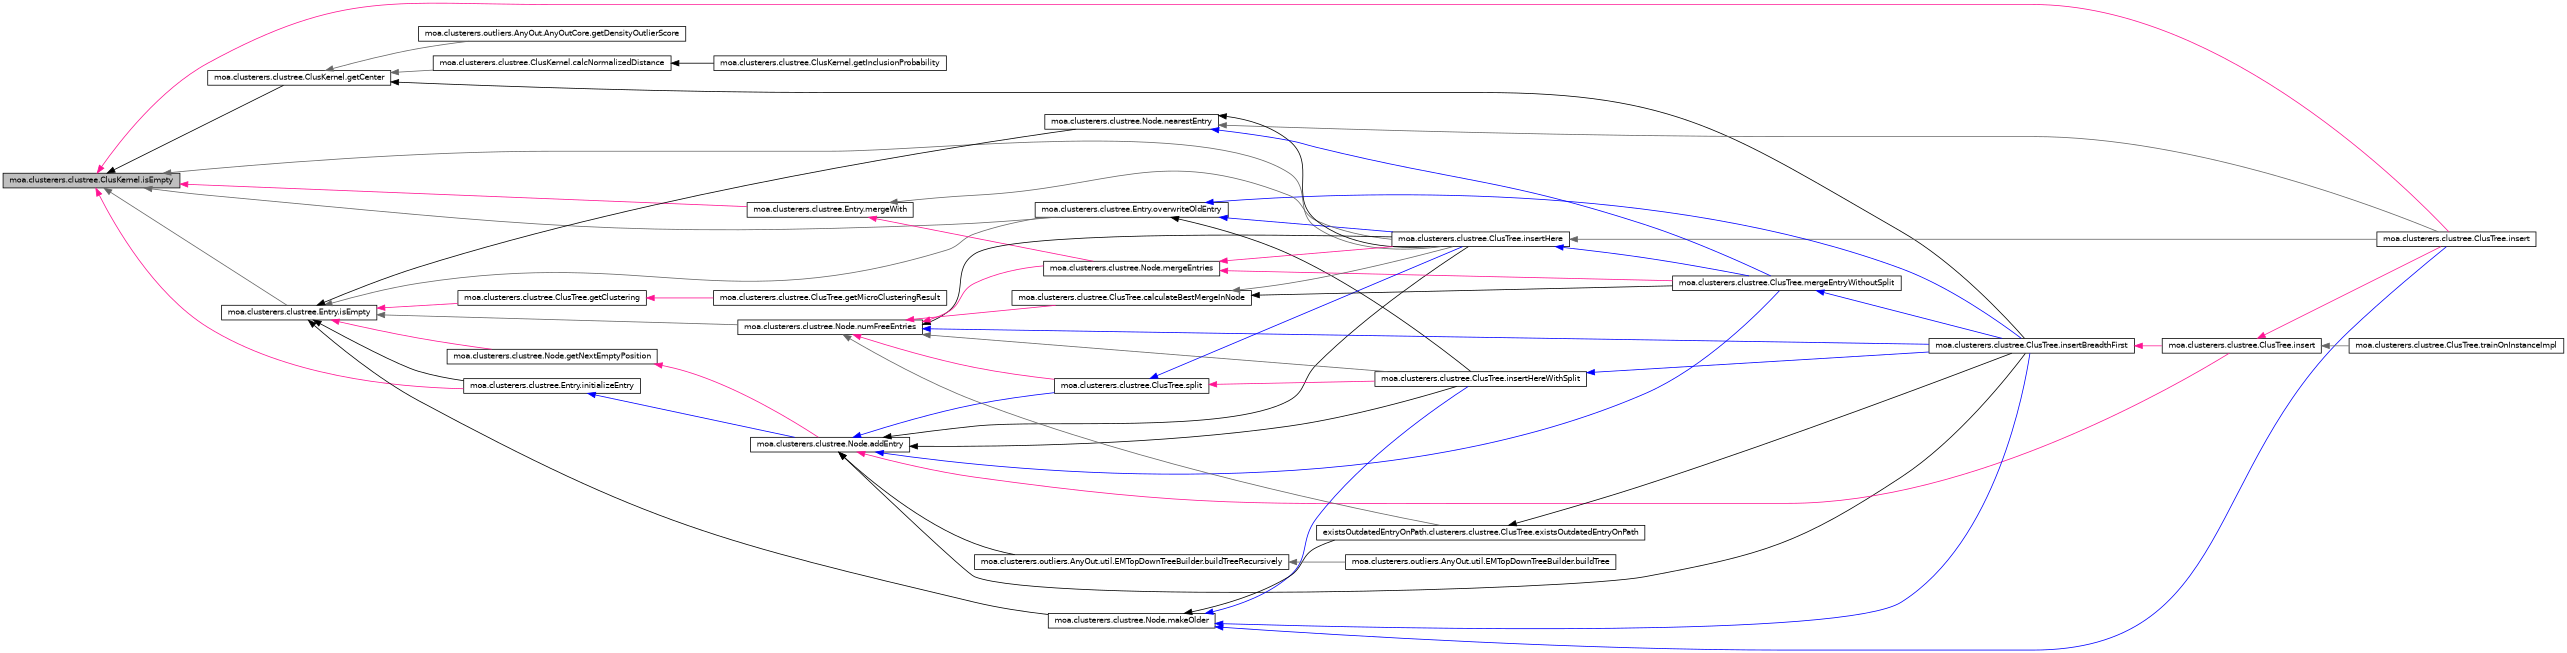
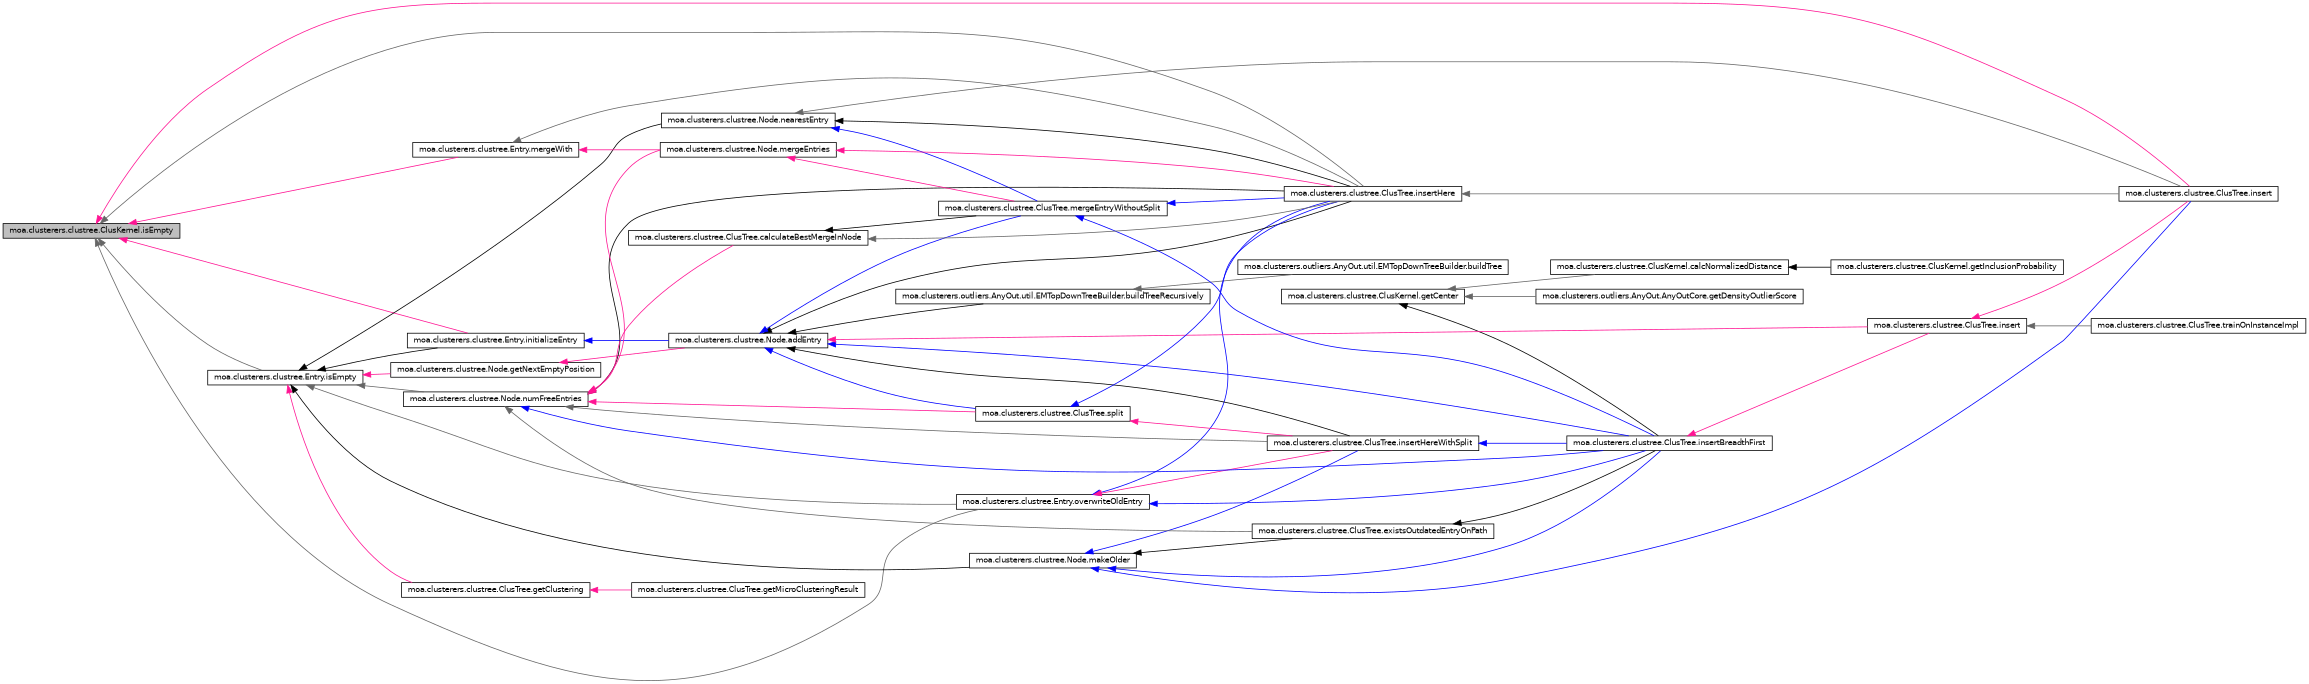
(199, 128) -> none
(1657, 260) -> (1230, 200)
(1341, 281) -> (1194, 476)
(1481, 533) -> (1373, 531)
(1448, 589) -> (1234, 375)
